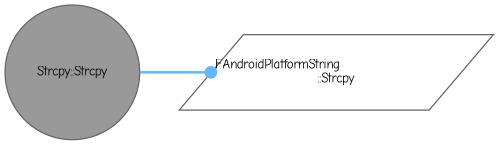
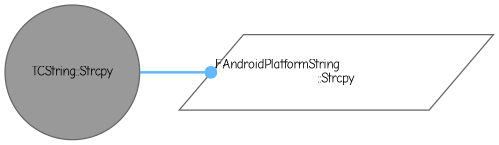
(72, 72) -> (72, 72)
